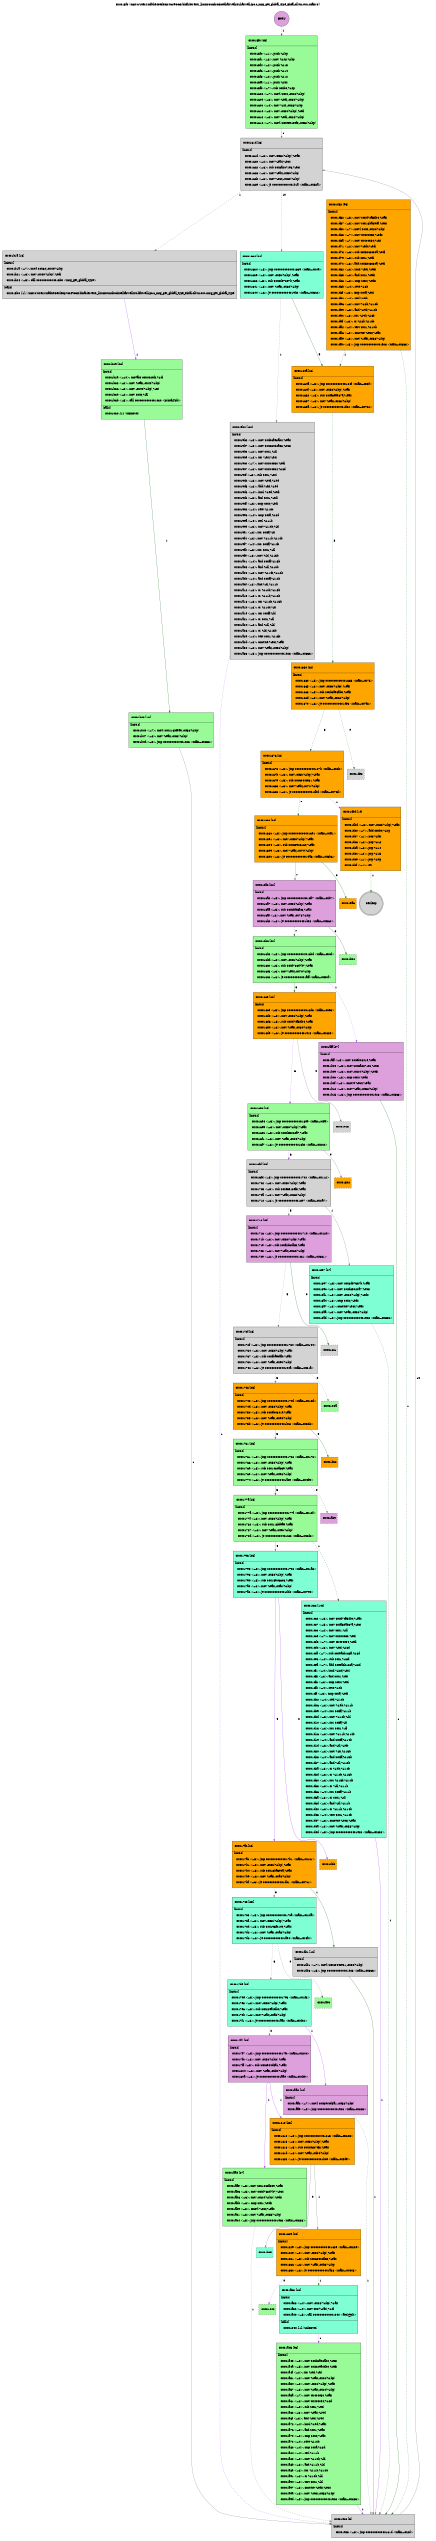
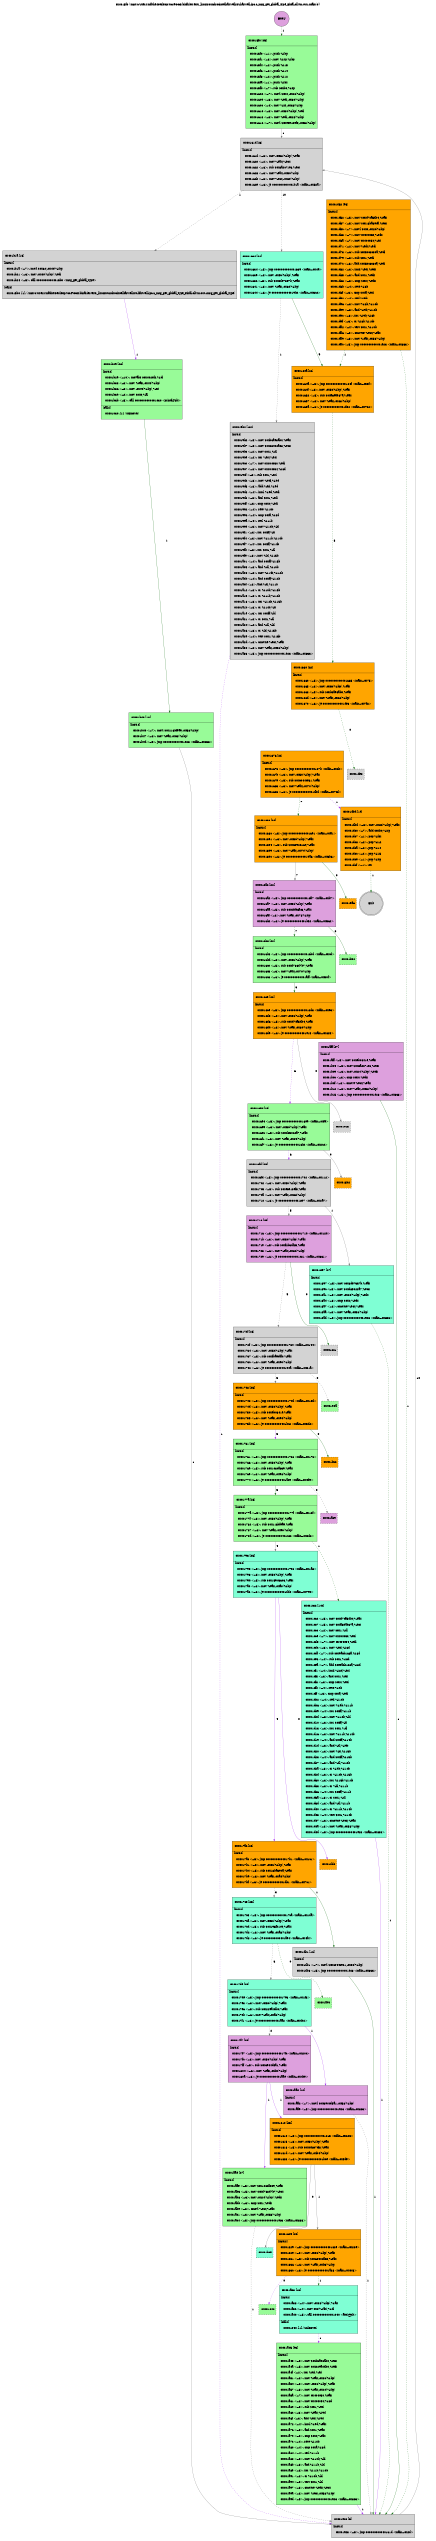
(318, 729) -> none
(371, 903) -> (371, 903)
(347, 1010) -> none
